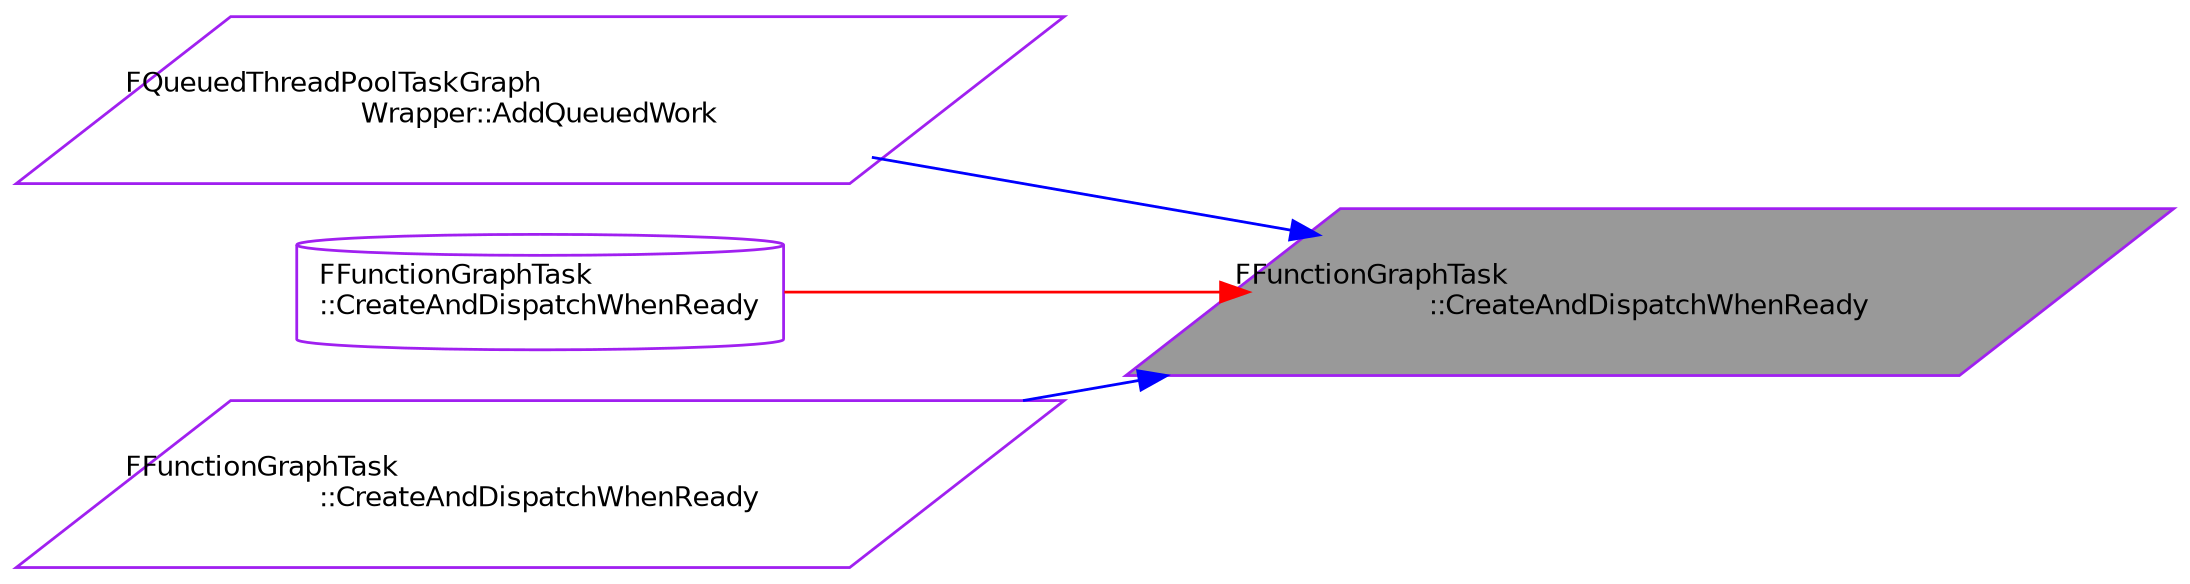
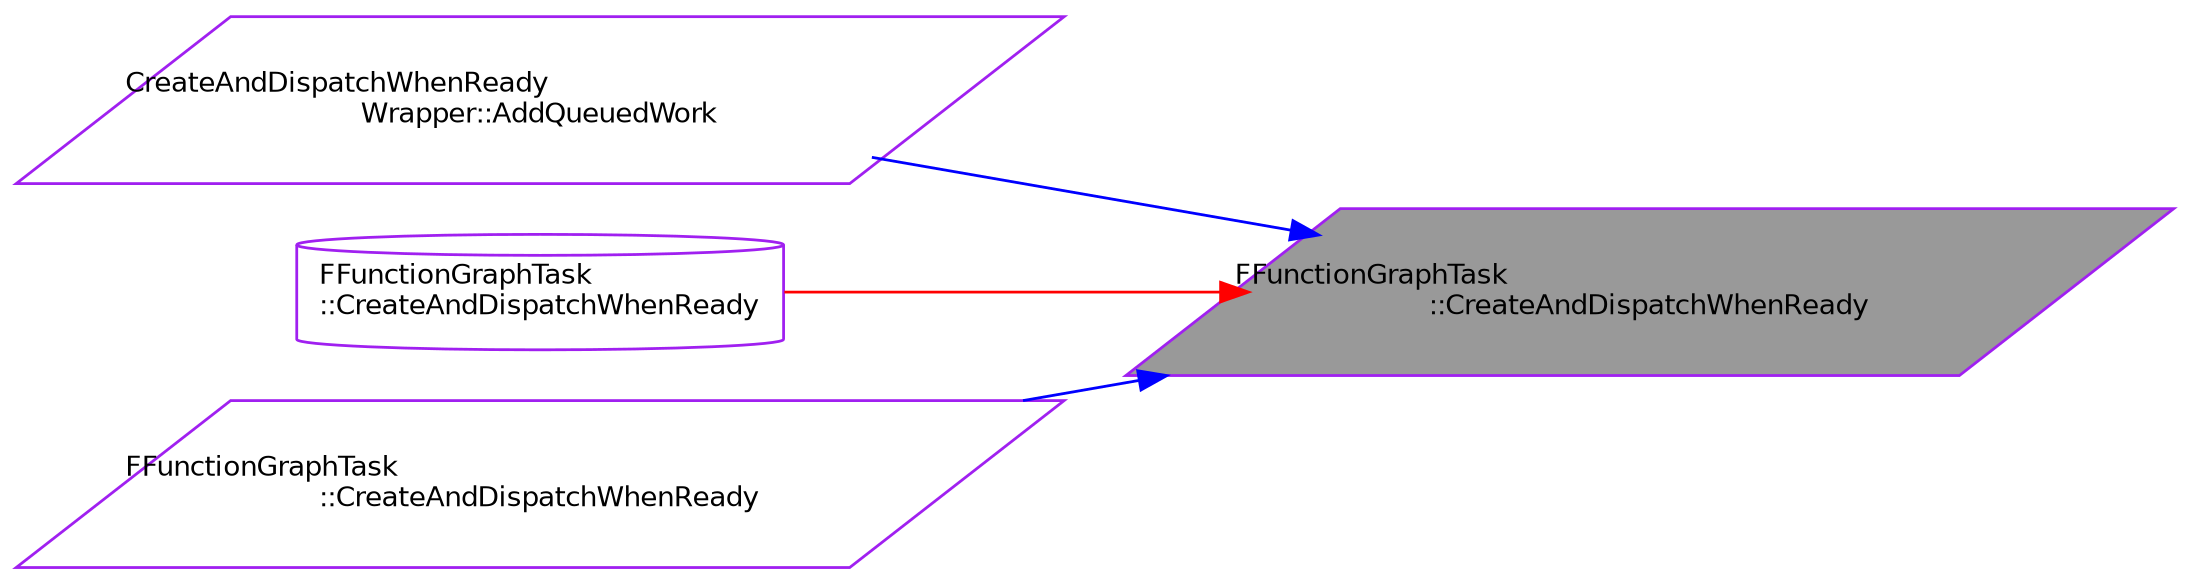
(540, 100) -> (540, 100)
